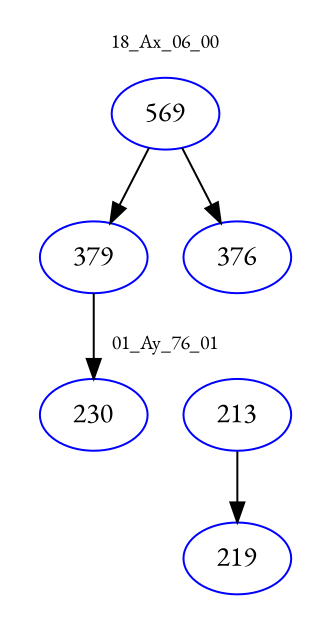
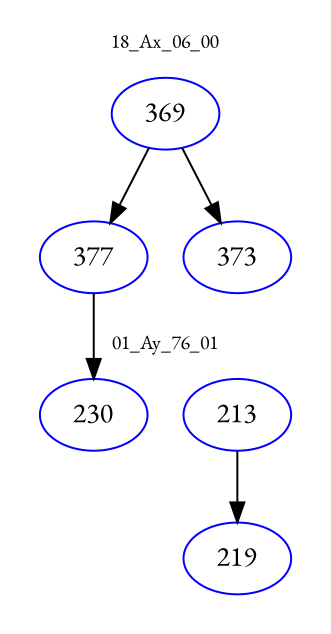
(166, 114) -> (166, 114)
(94, 257) -> (94, 257)
(237, 257) -> (237, 257)
